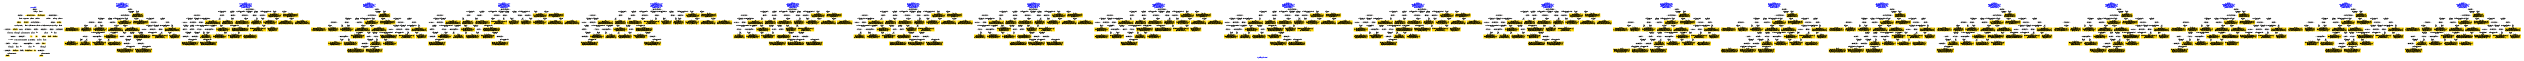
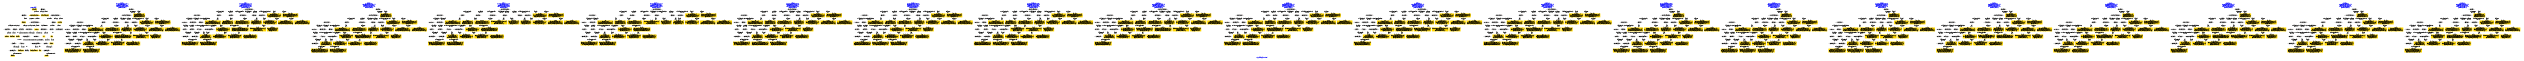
(29, 19) -> (34, 12)
(15, 29) -> (21, 29)
(21, 29) -> (36, 29)
